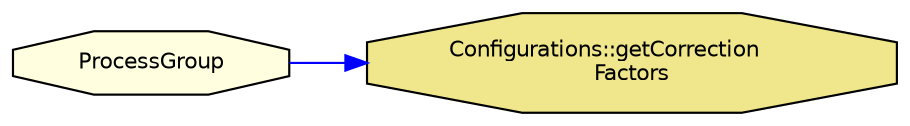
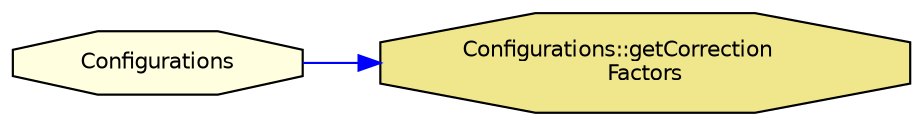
(151, 63) -> (158, 63)
